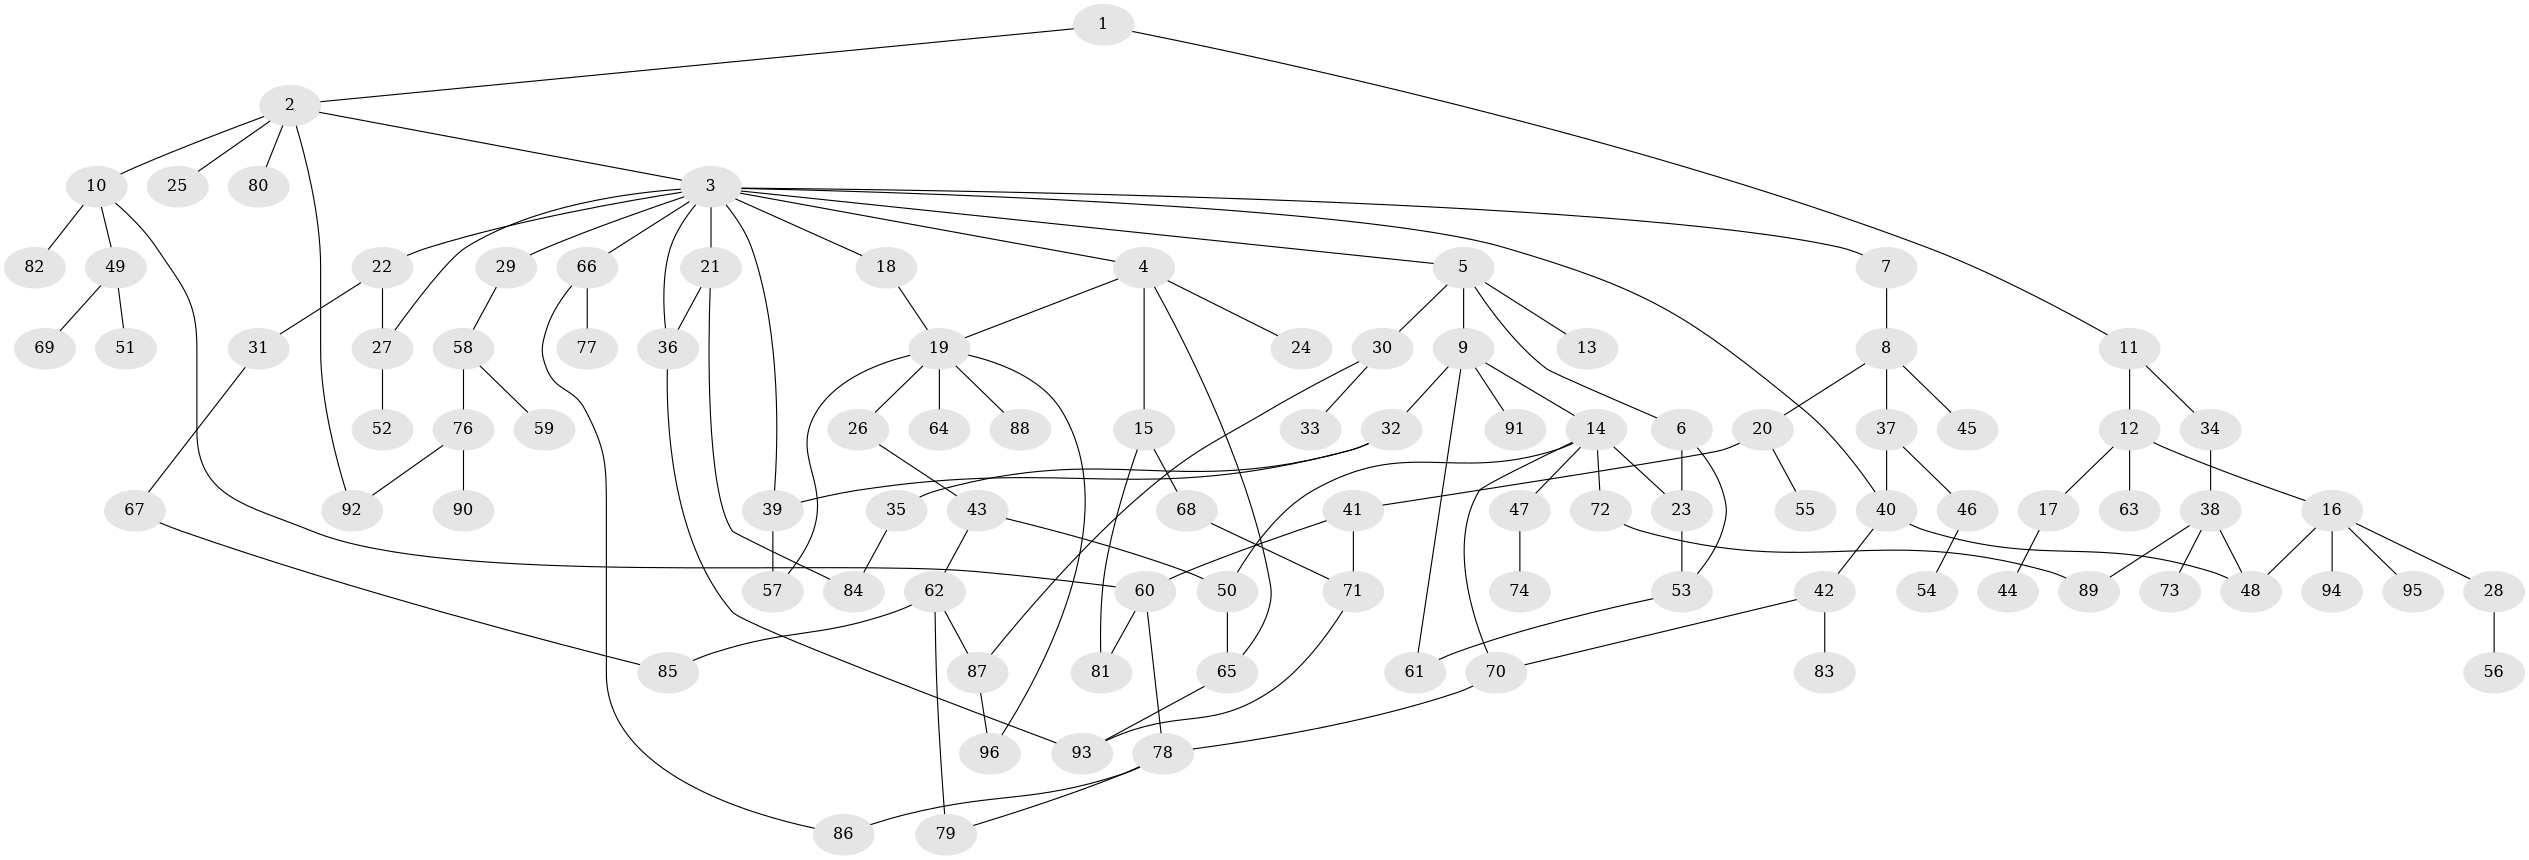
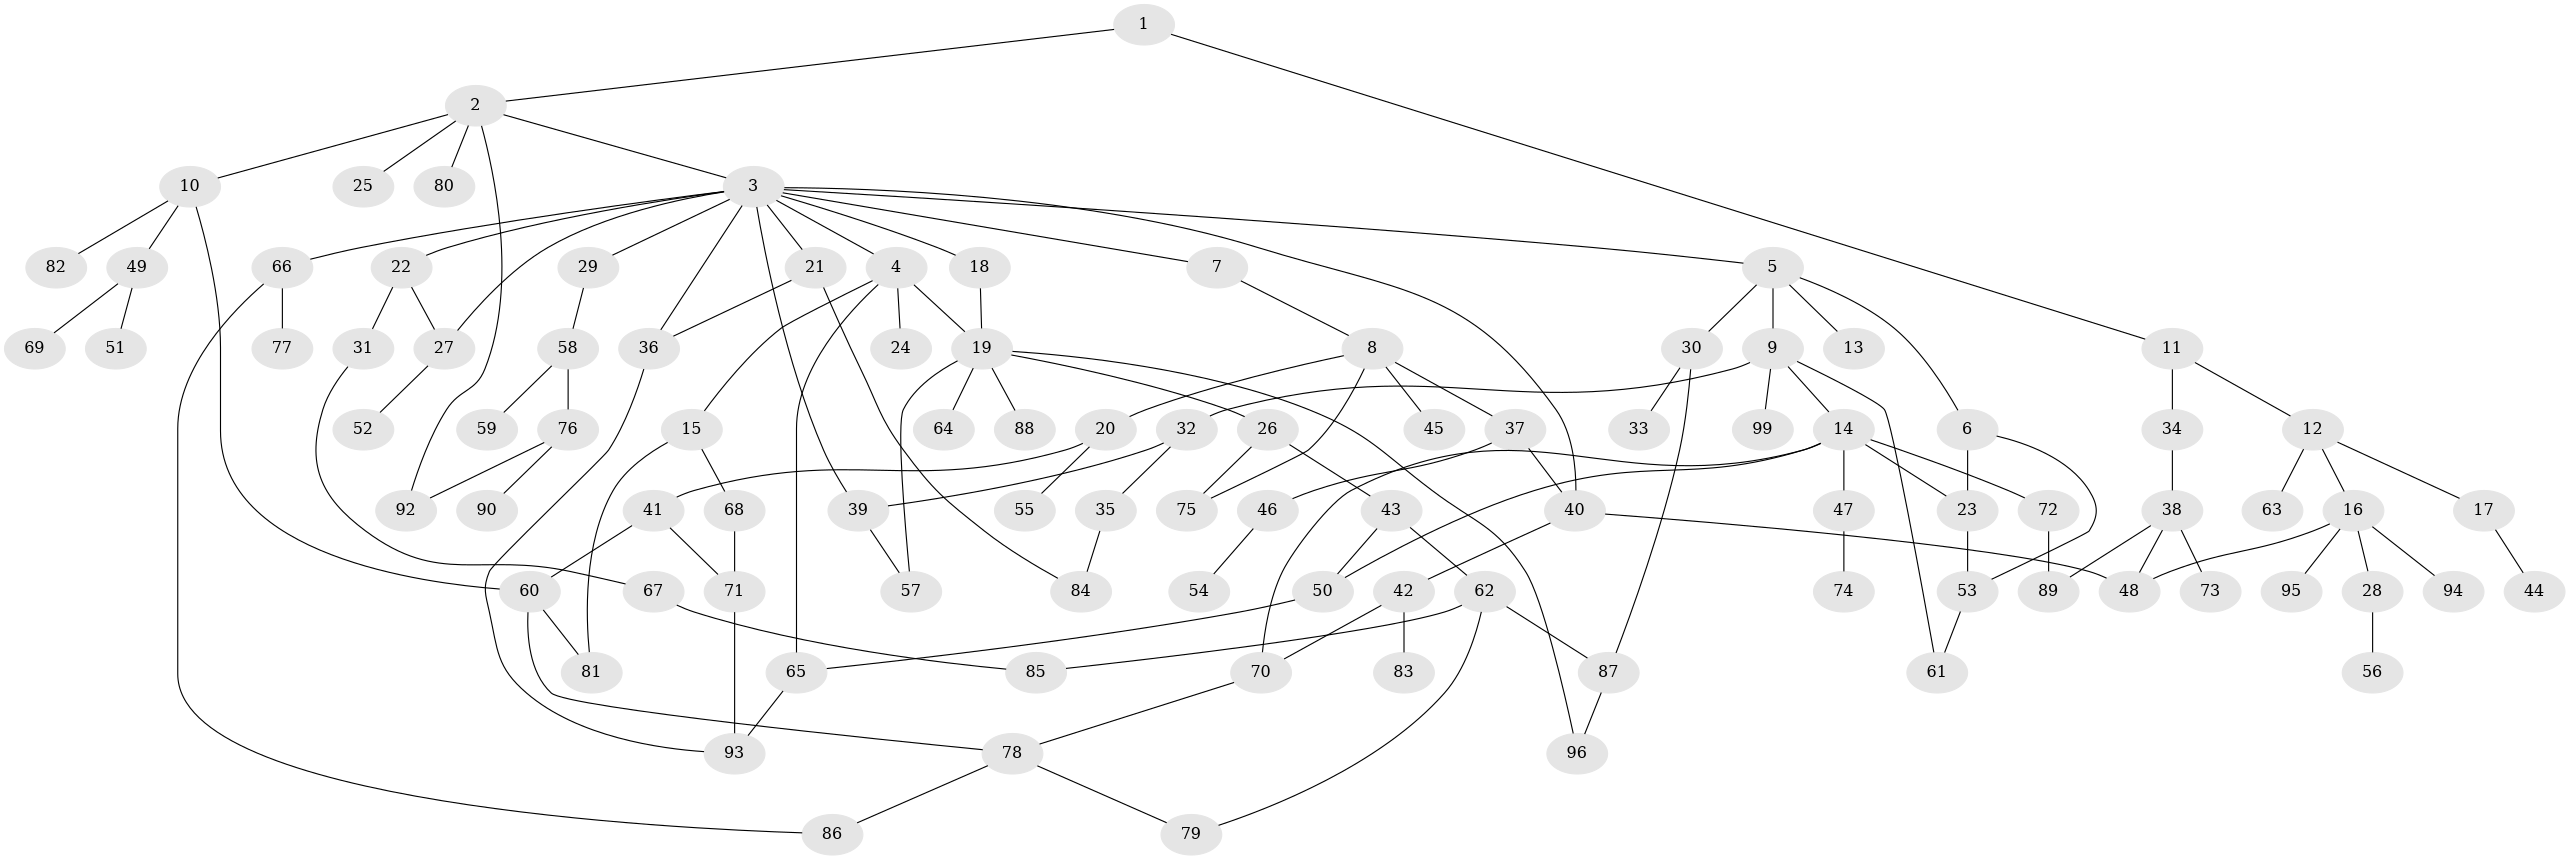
(1515, 430) -> (1763, 430)
none -> (1187, 511)
